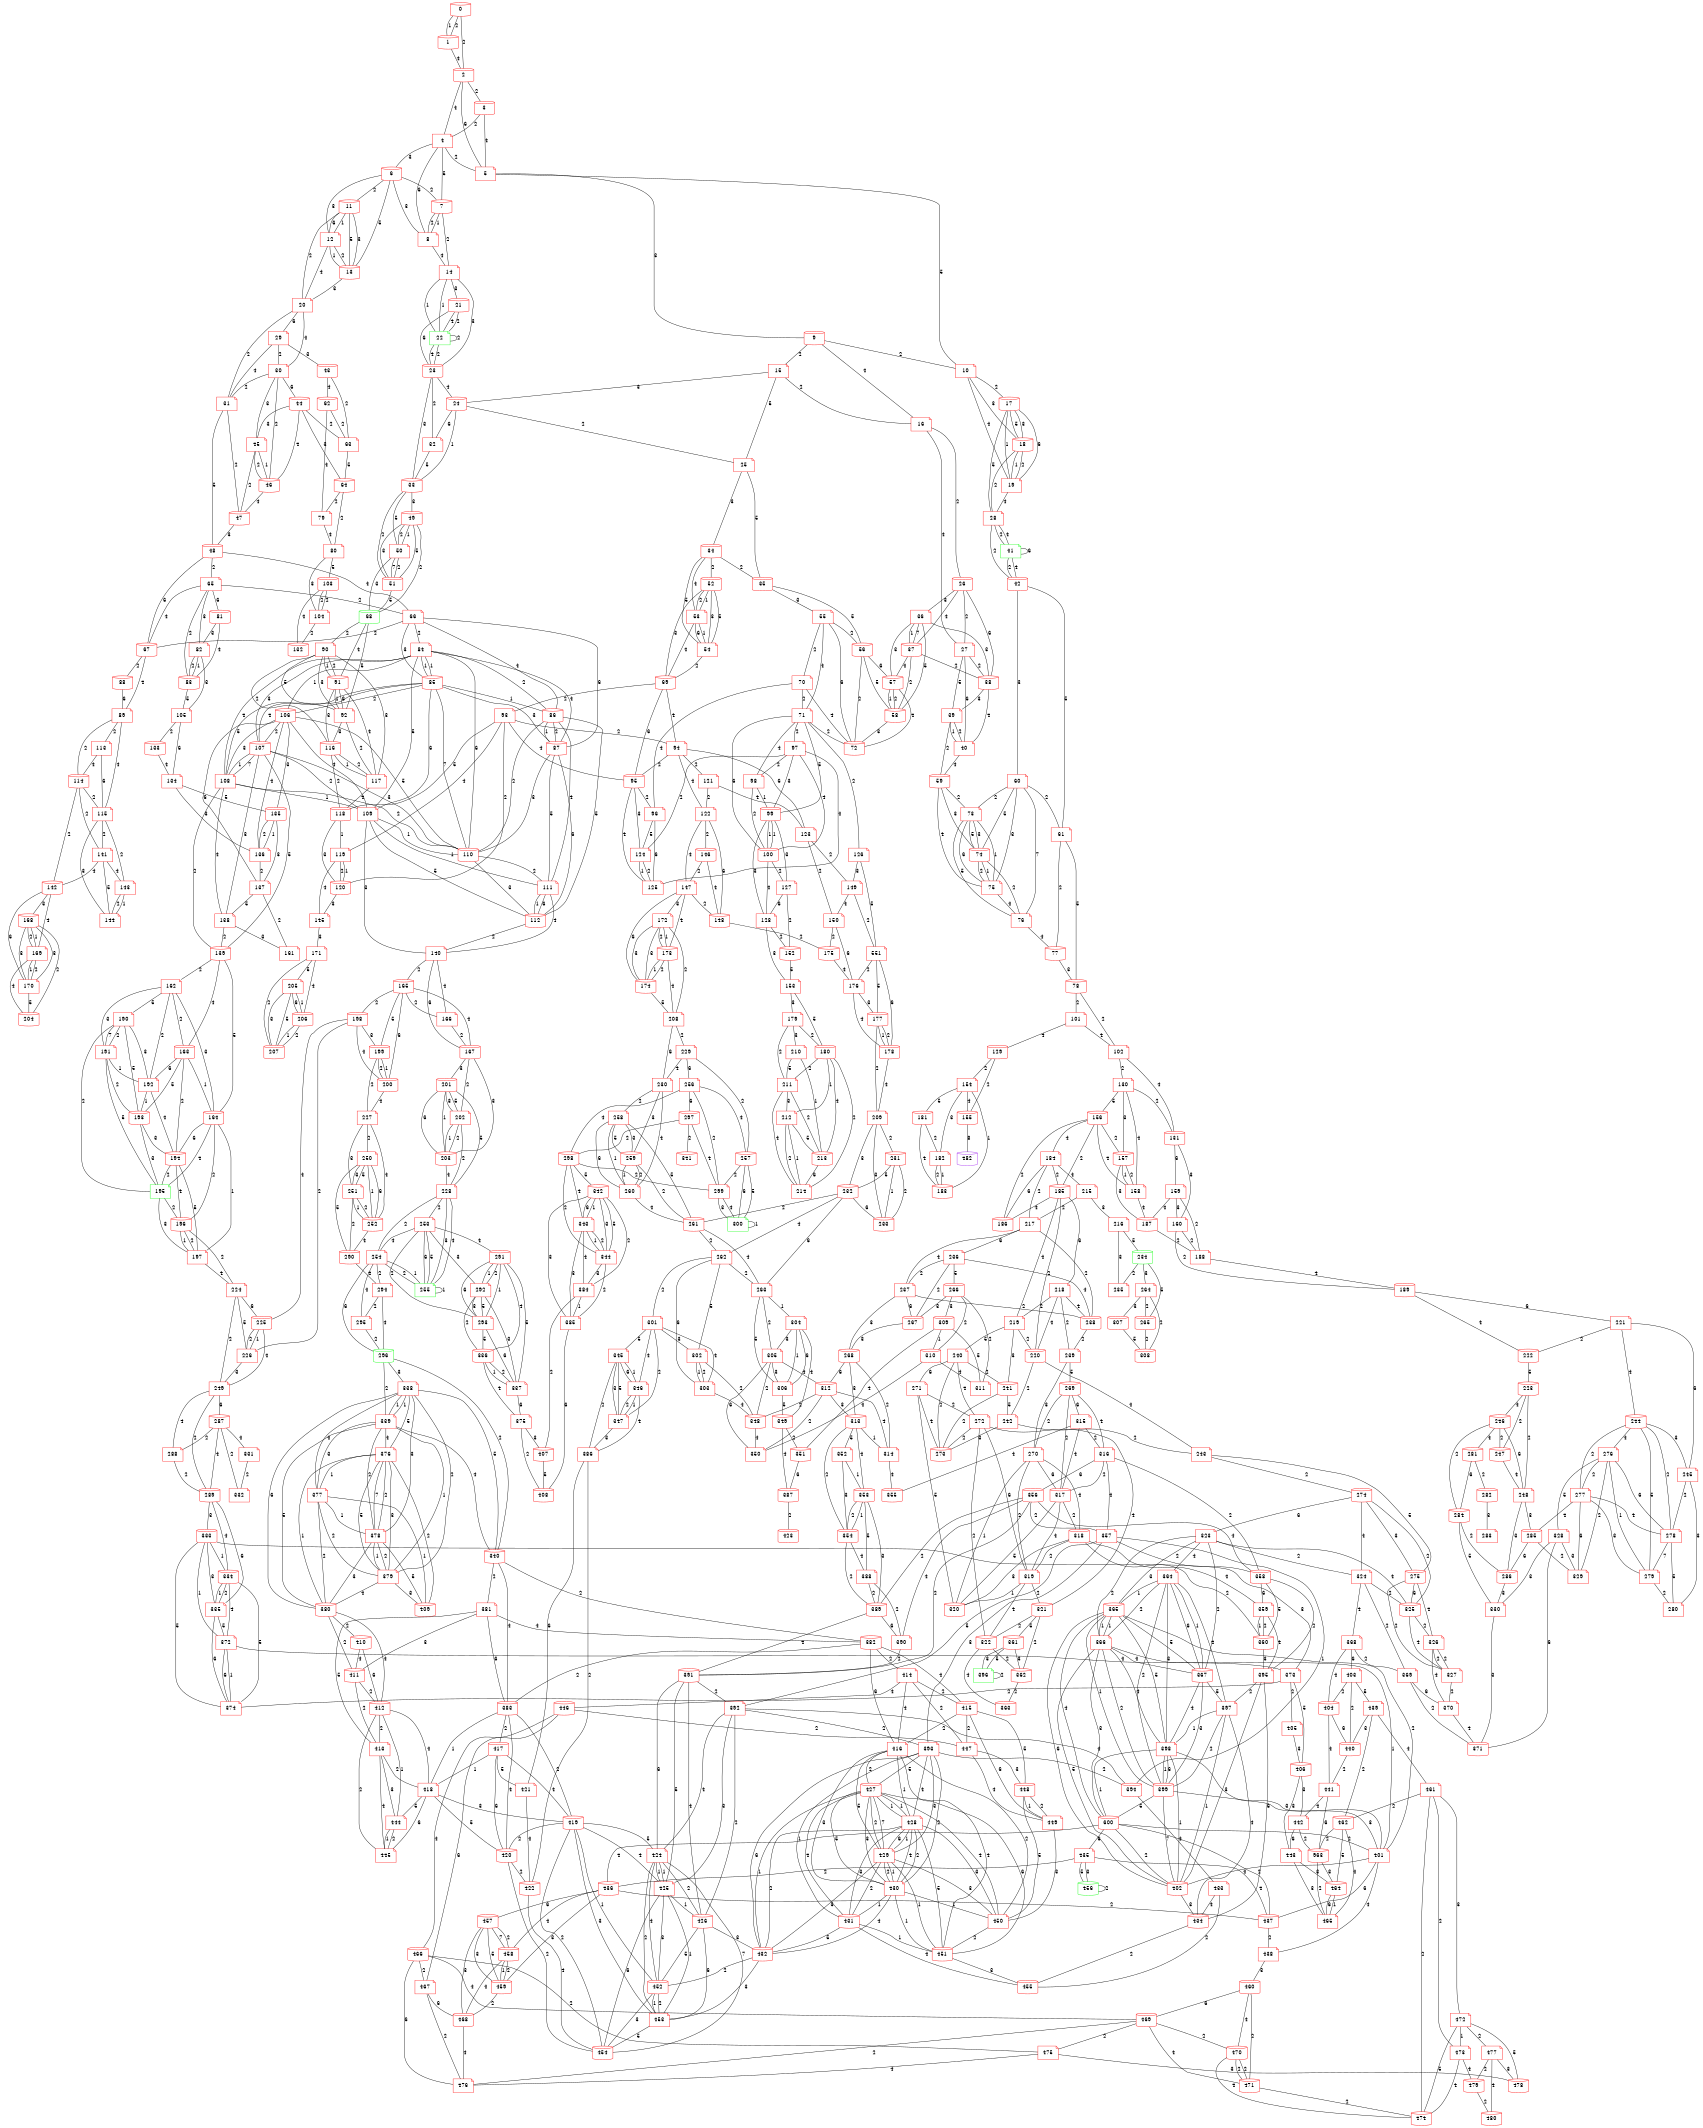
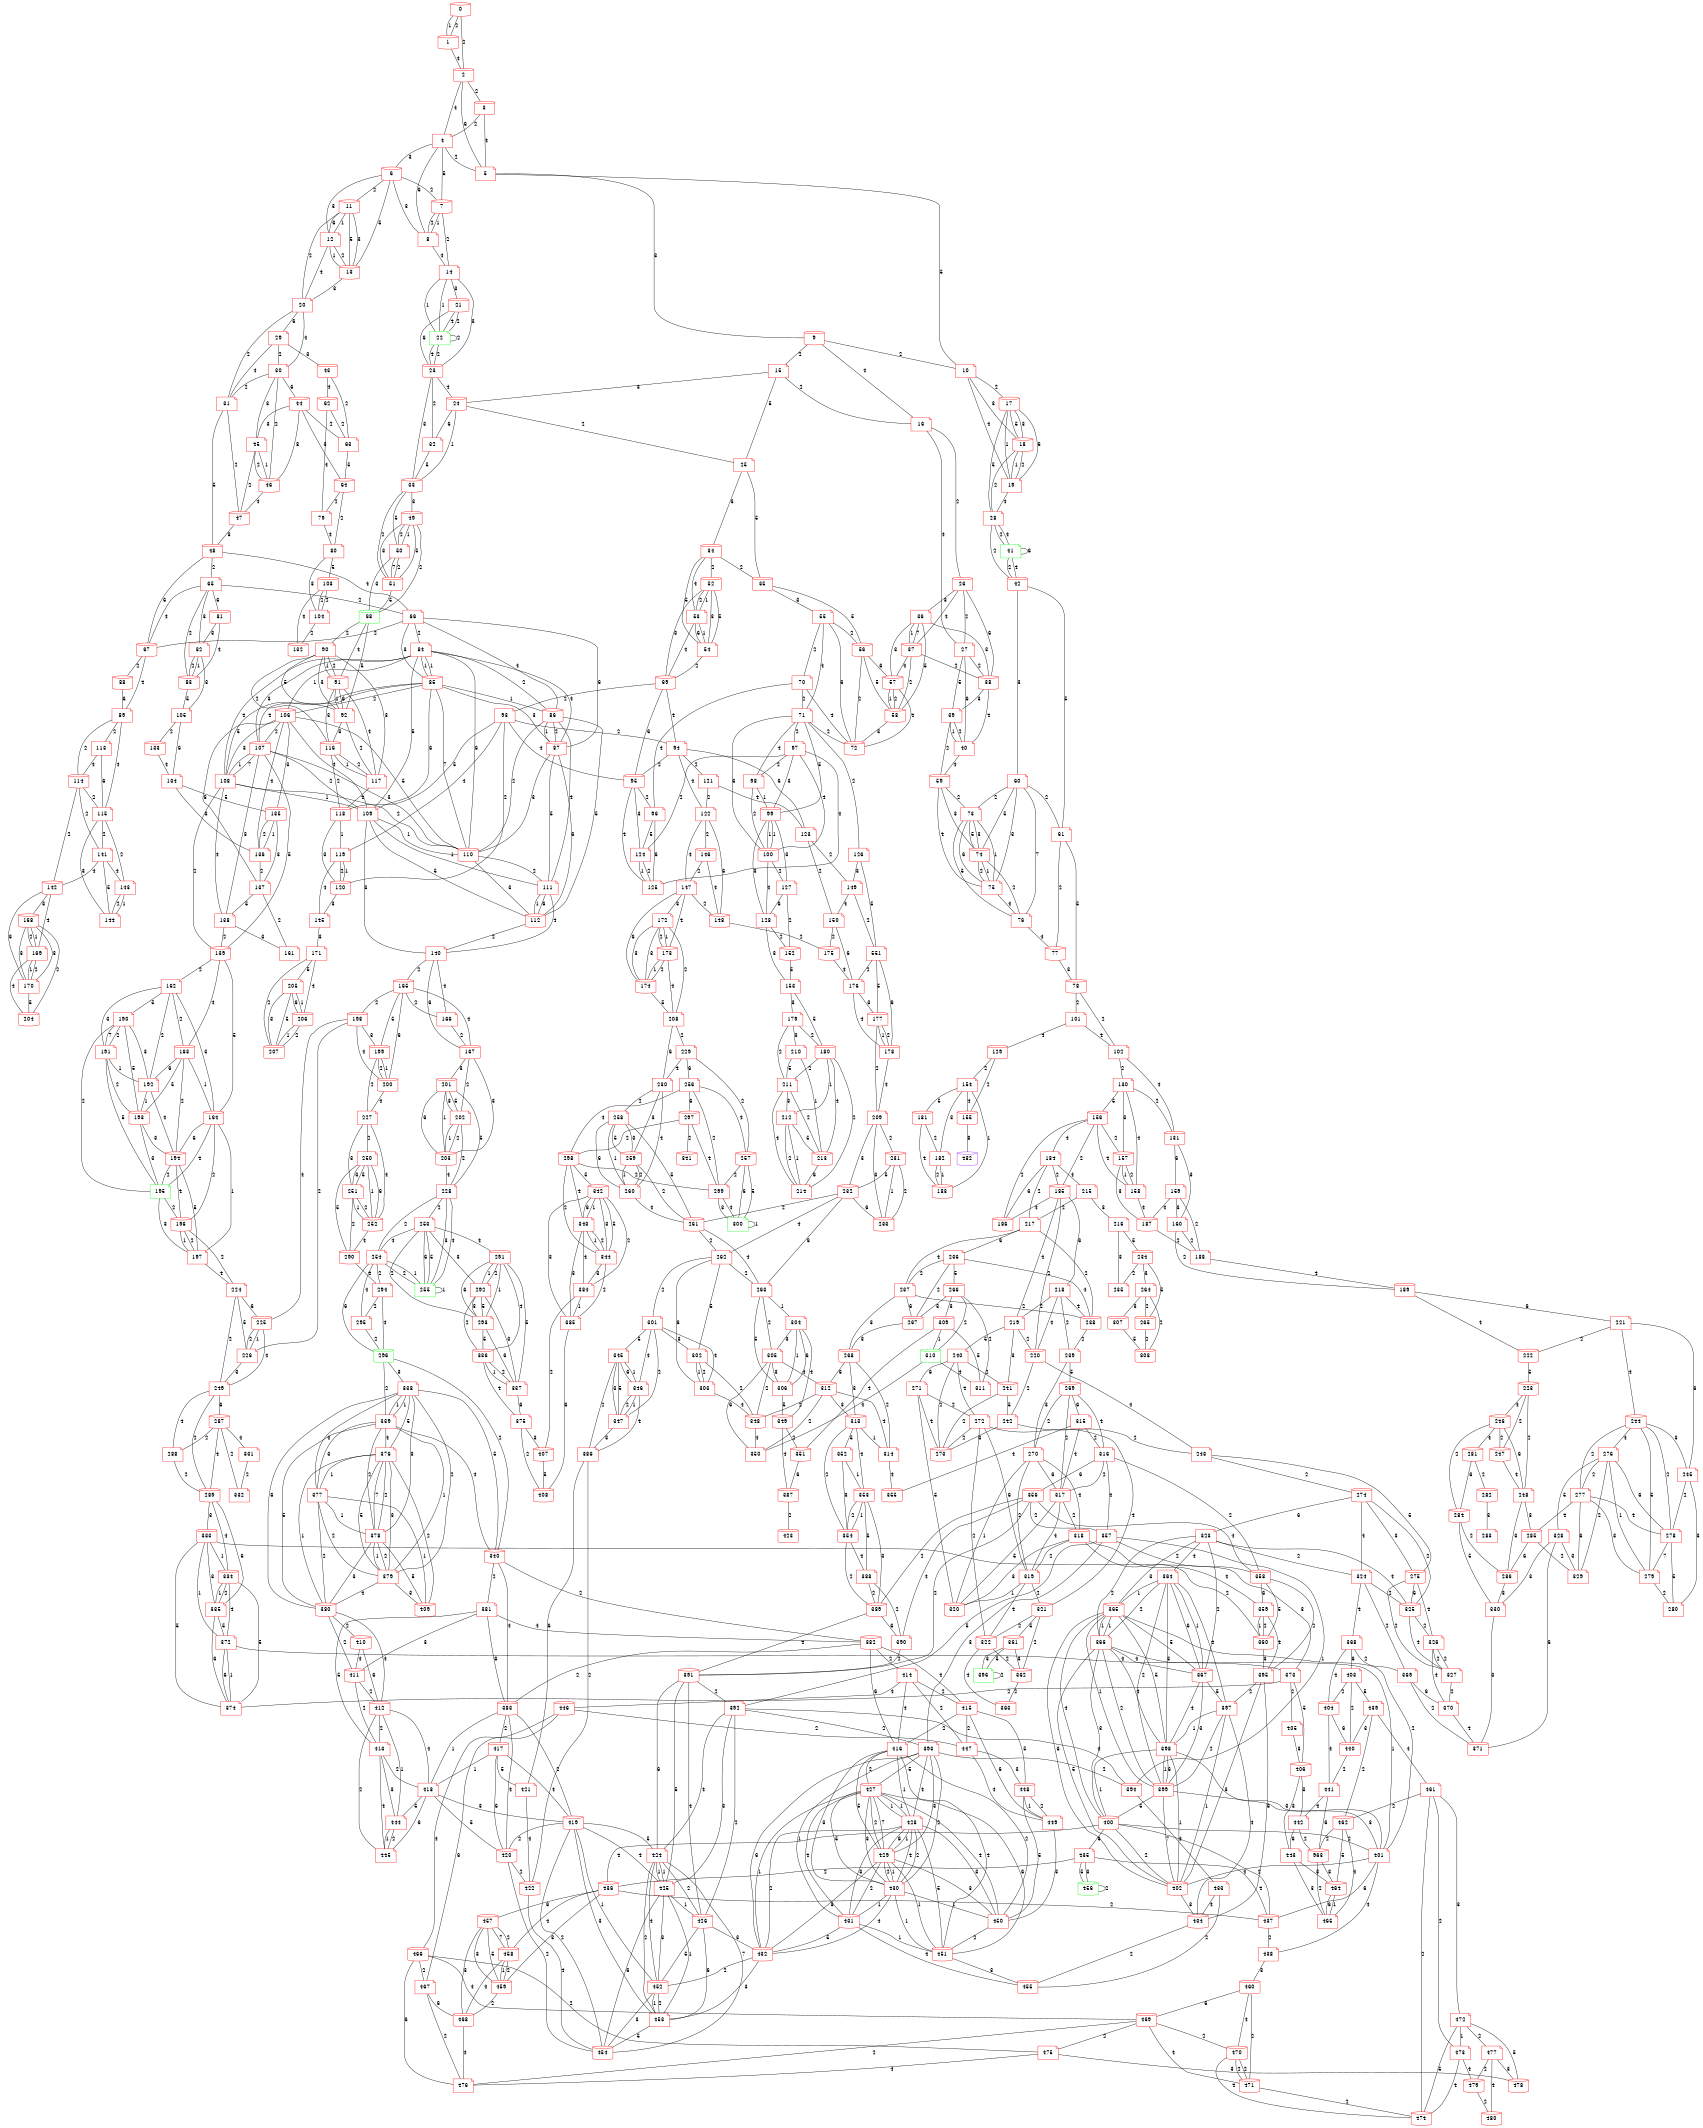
(298, 445) -> (298, 445)
(1143, 1257) -> (1143, 1257)
(931, 1356) -> (931, 1356)
(1109, 1823) -> (1109, 1823)
